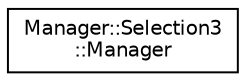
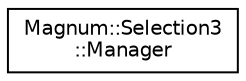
(123, 41) -> (123, 41)
